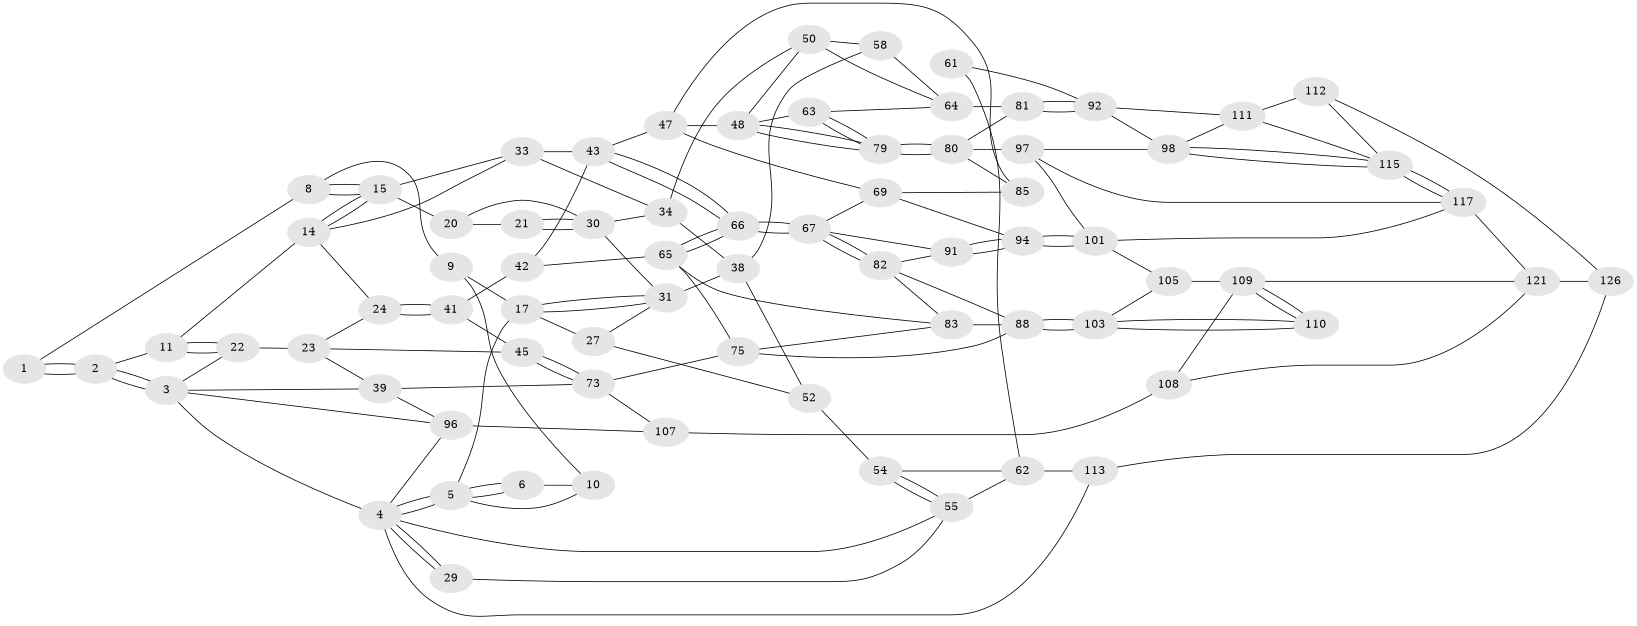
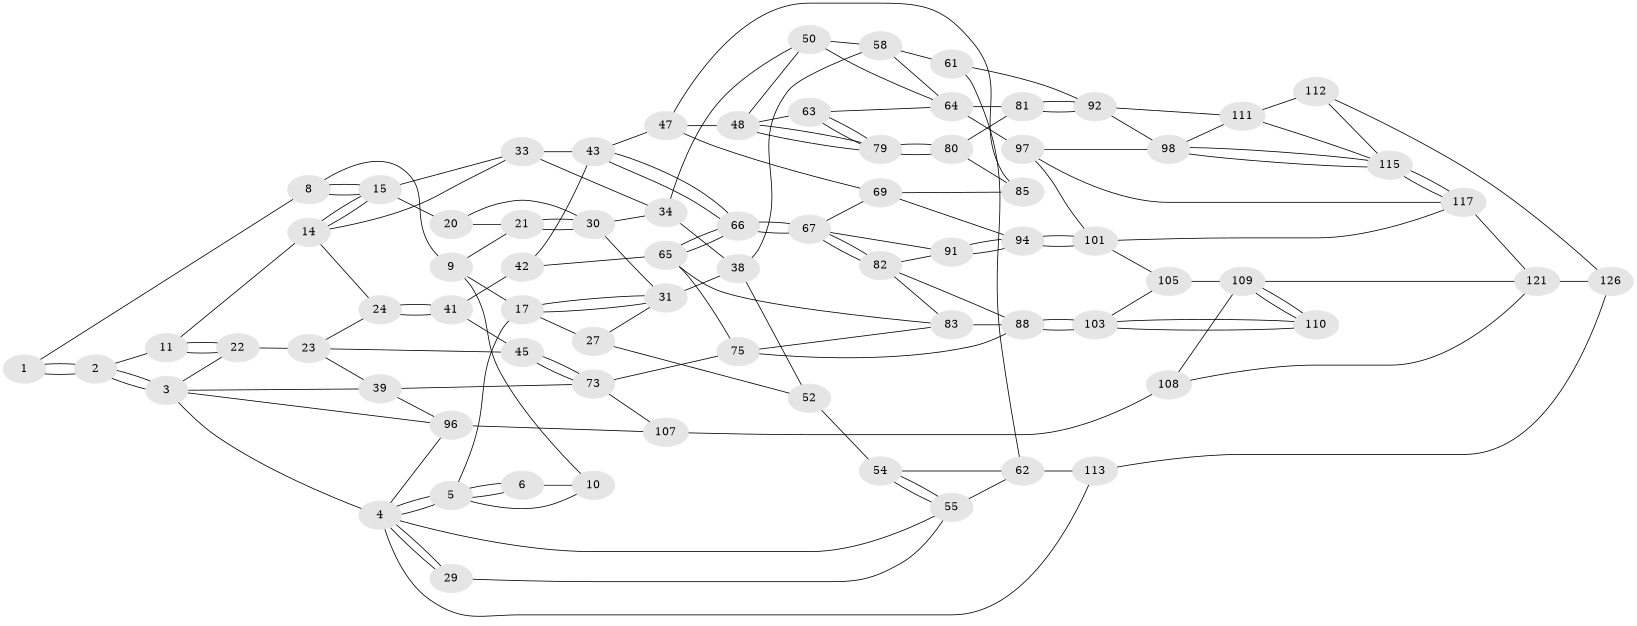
none -> (916, 55)
(987, 149) -> (982, 125)
none -> (487, 246)
